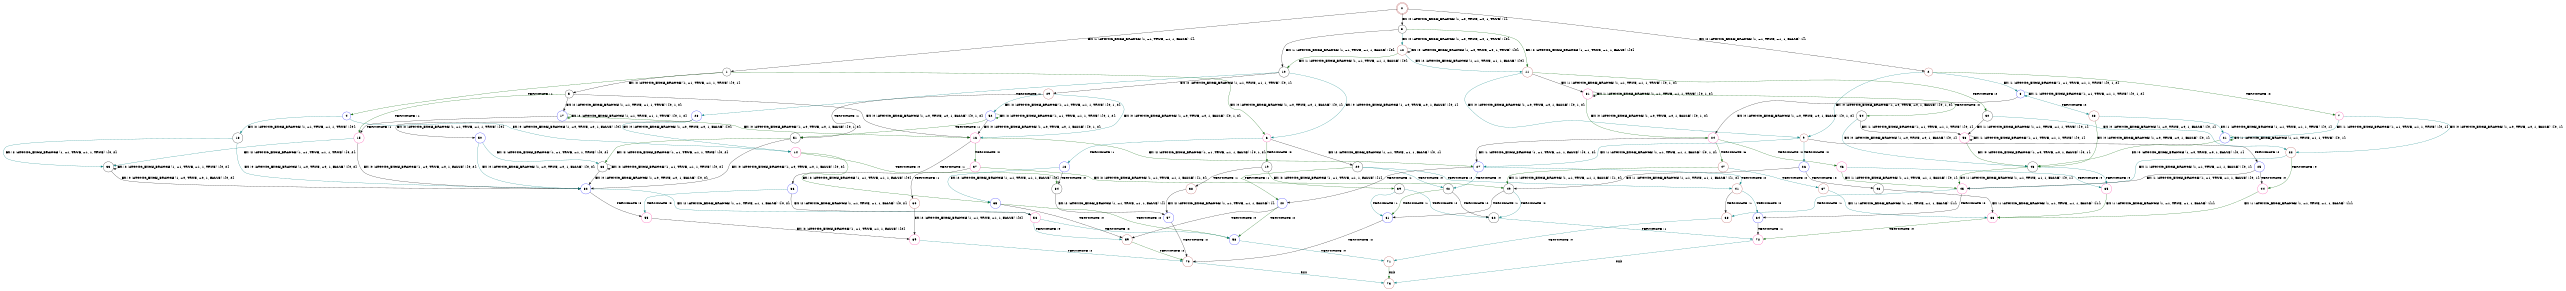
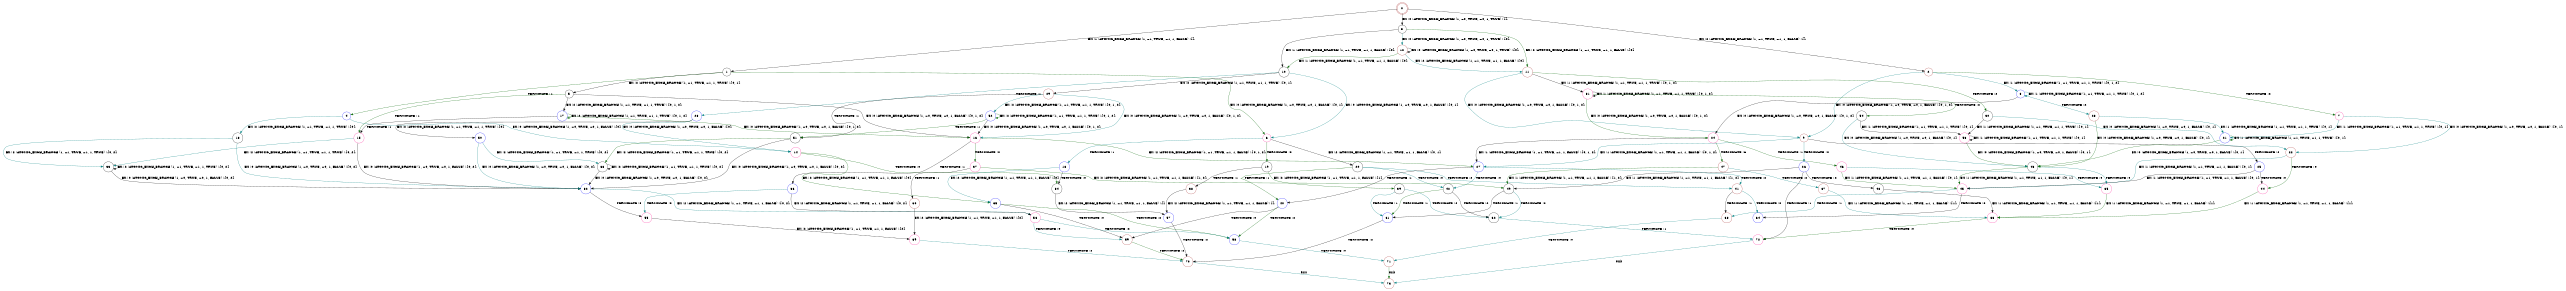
(1791, 152) -> (1791, 152)
(1758, 228) -> (1786, 209)
